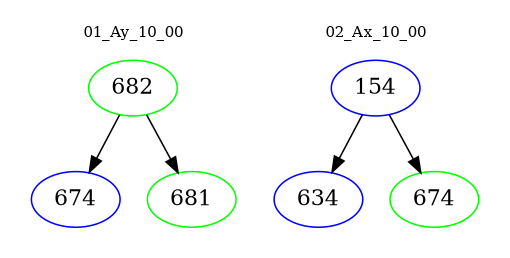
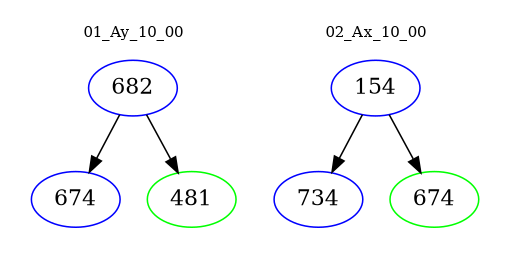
(133, 88) -> (133, 88)
(192, 199) -> (192, 199)
(318, 199) -> (318, 199)
